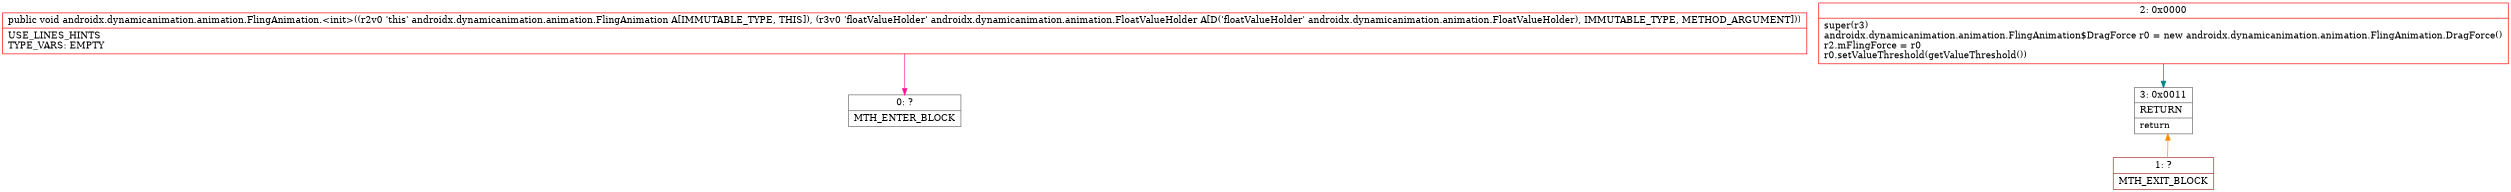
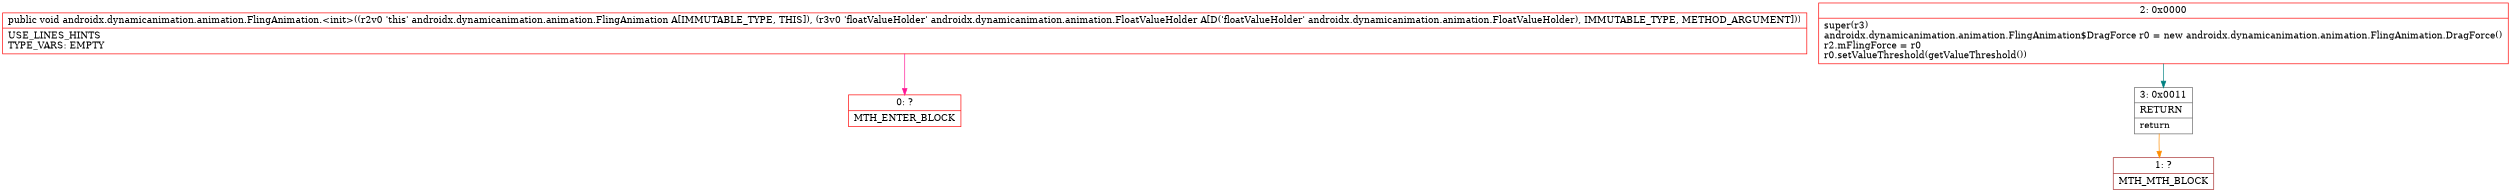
(905, 111) -> (905, 111)
(2168, 149) -> (2159, 142)
(2163, 181) -> (2163, 181)
